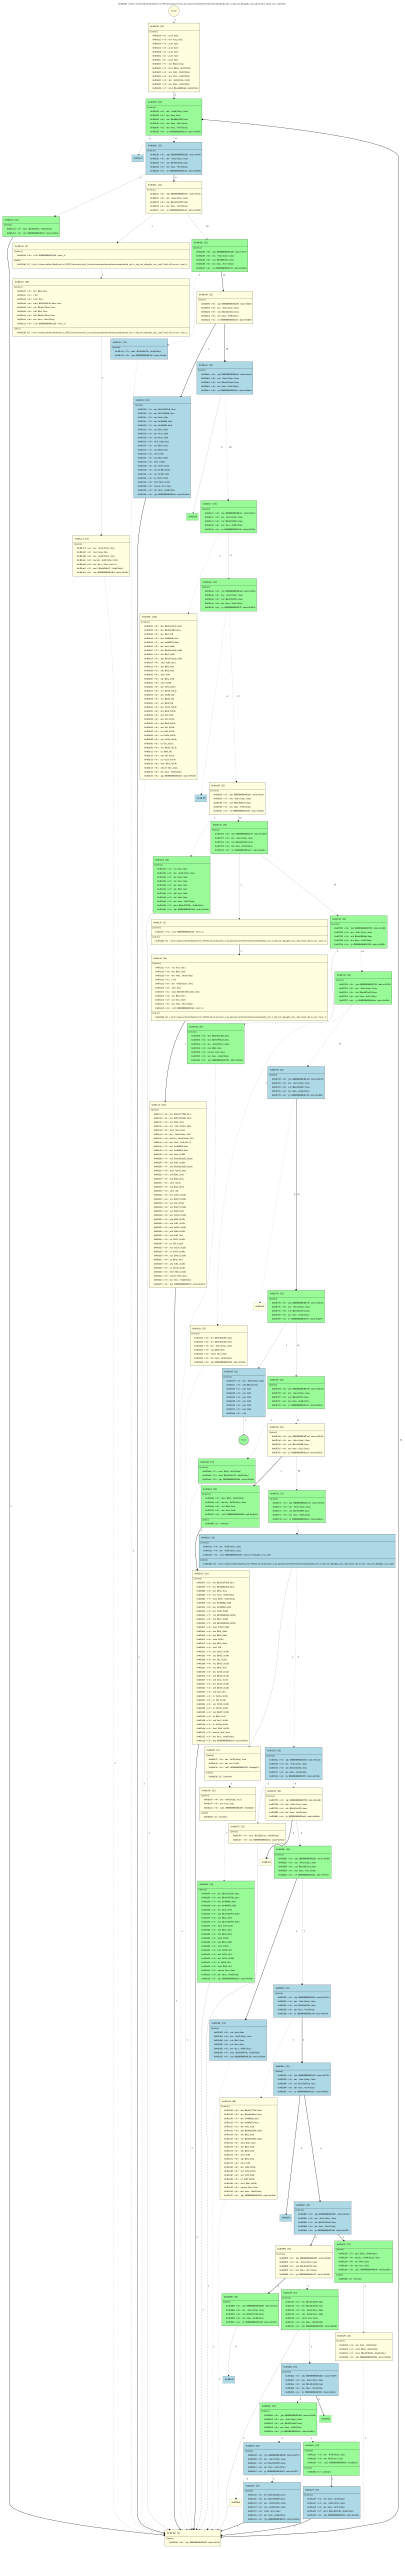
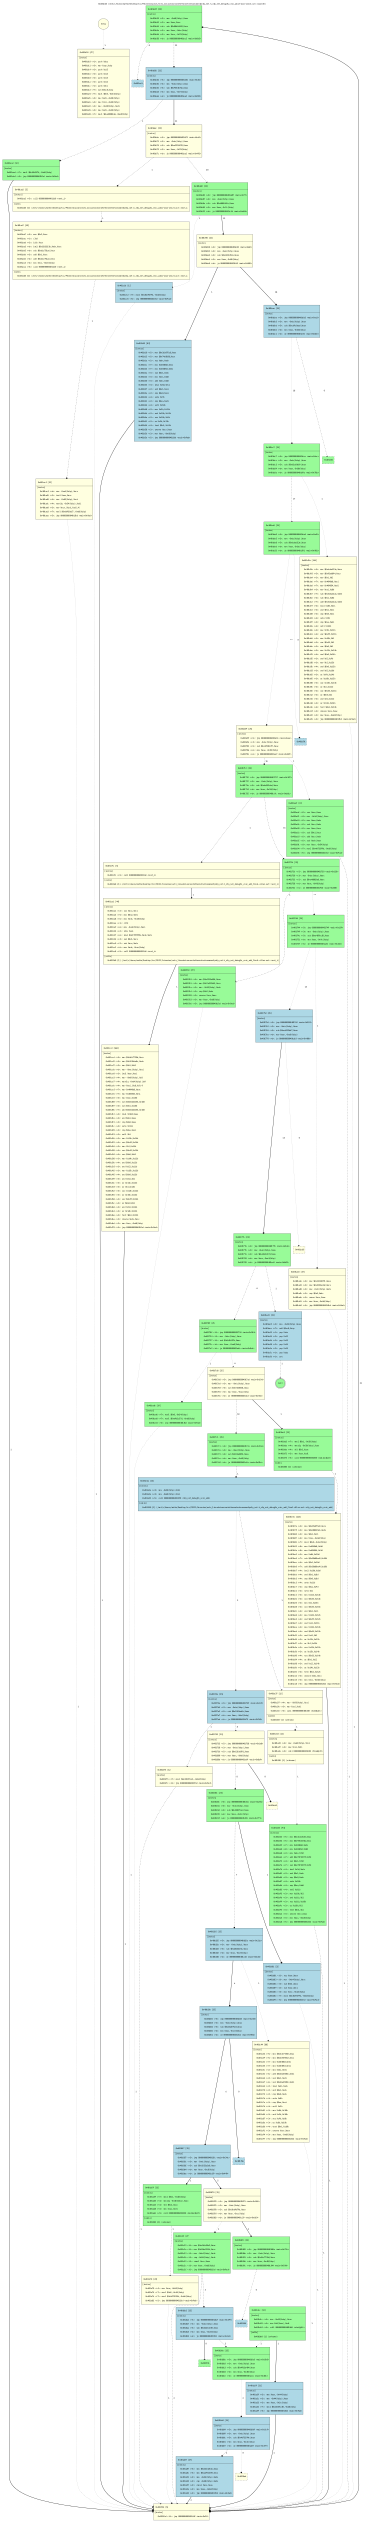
(174, 95) -> none
(195, 1547) -> (338, 1491)
(309, 2438) -> (260, 2343)
